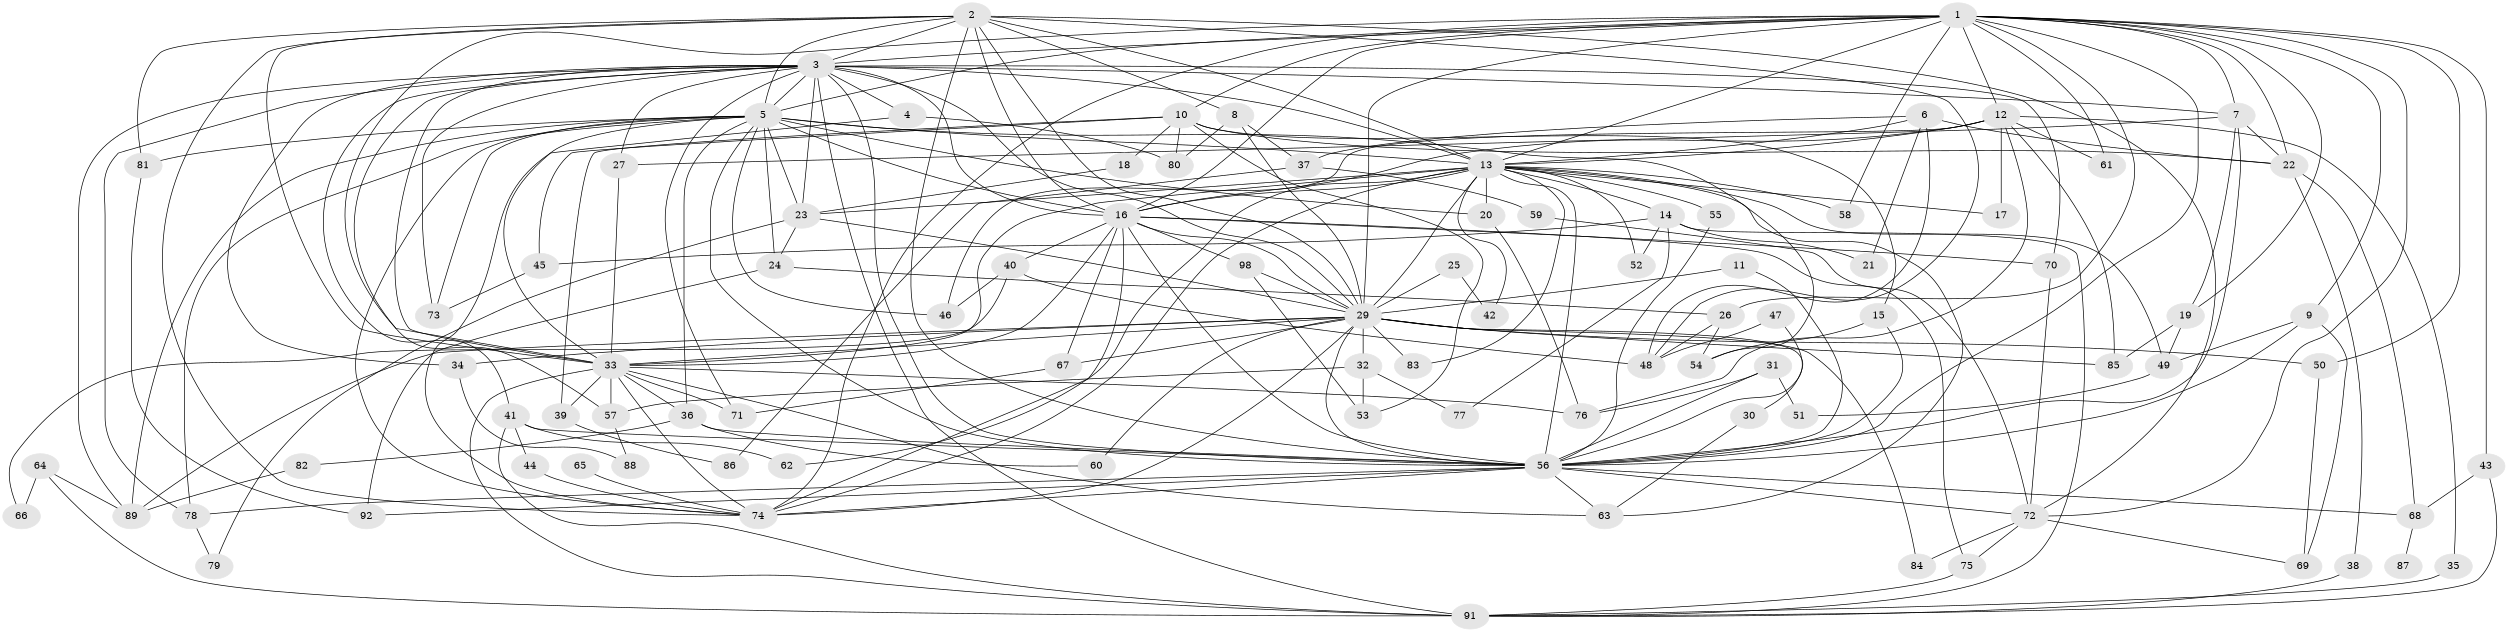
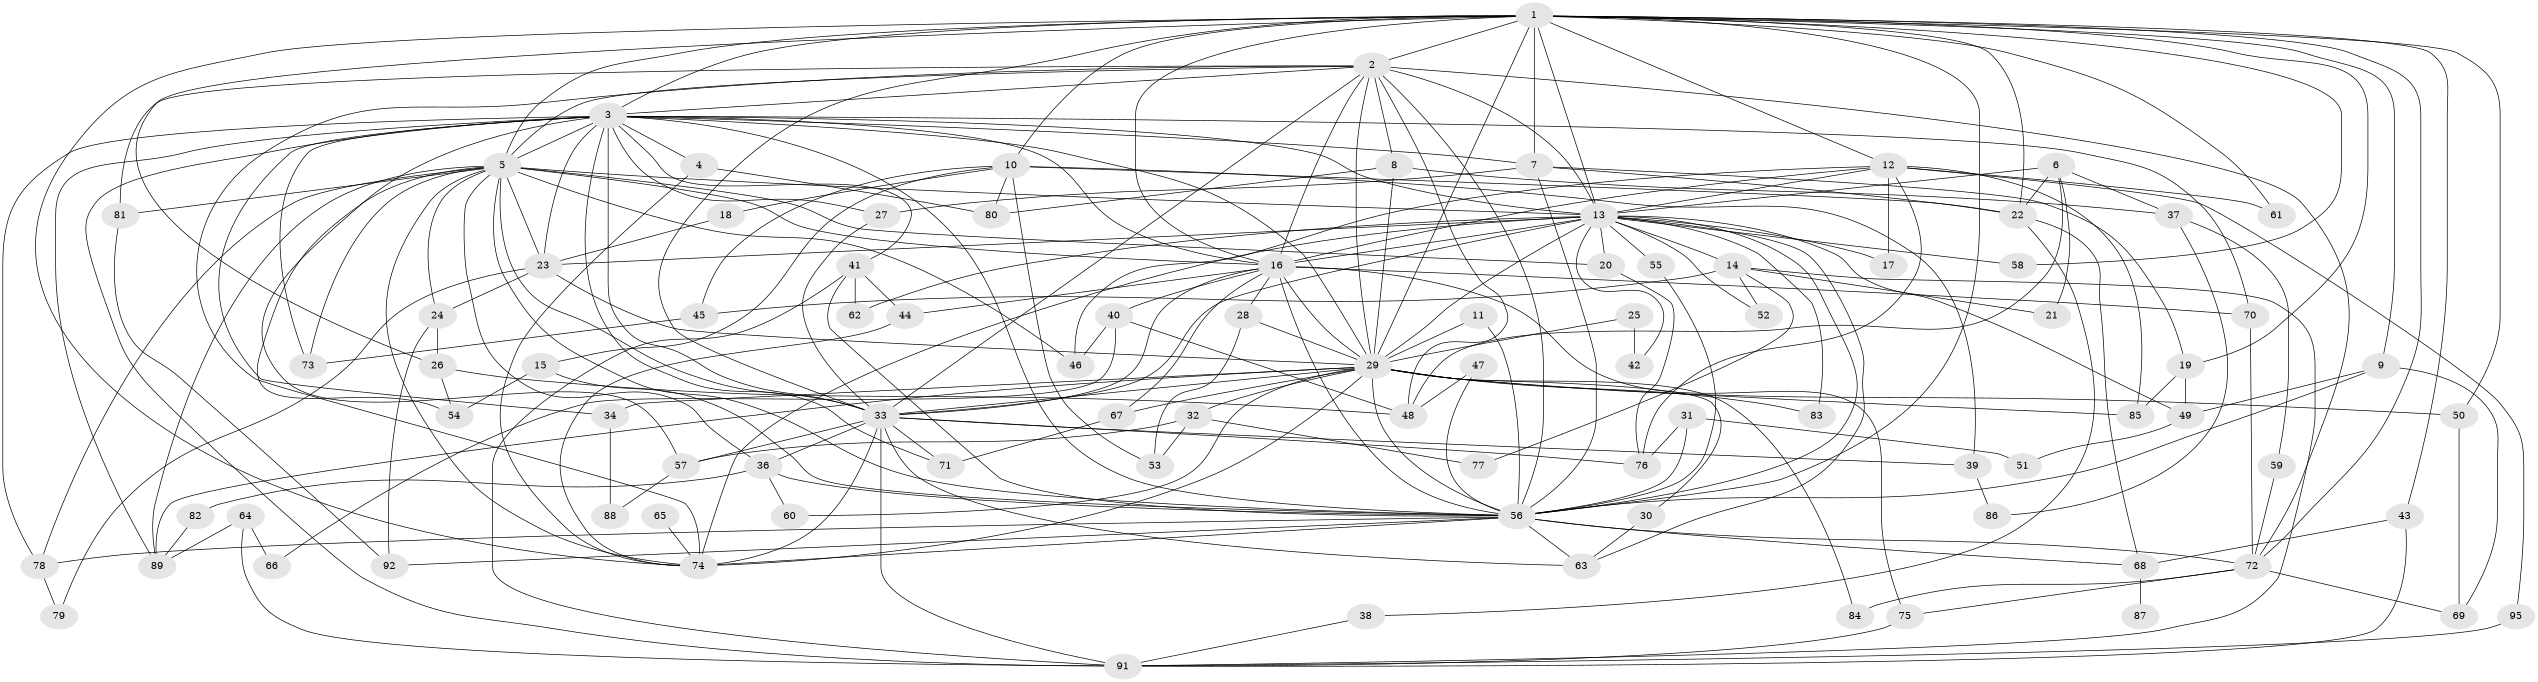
none -> (1453, 40)
(1246, 266) -> (1243, 316)
(1004, 415) -> (1083, 292)
(2454, 566) -> (2516, 617)
